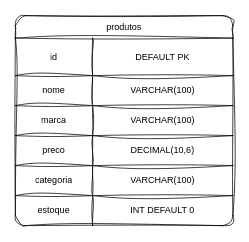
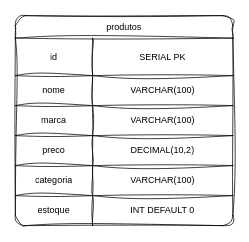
(163, 57) -> (163, 57)
(163, 150) -> (163, 150)
